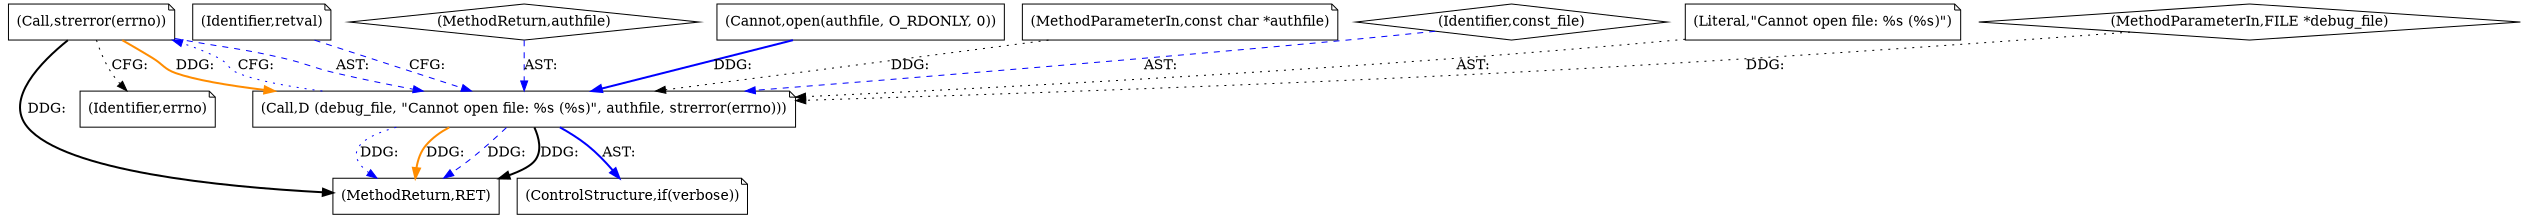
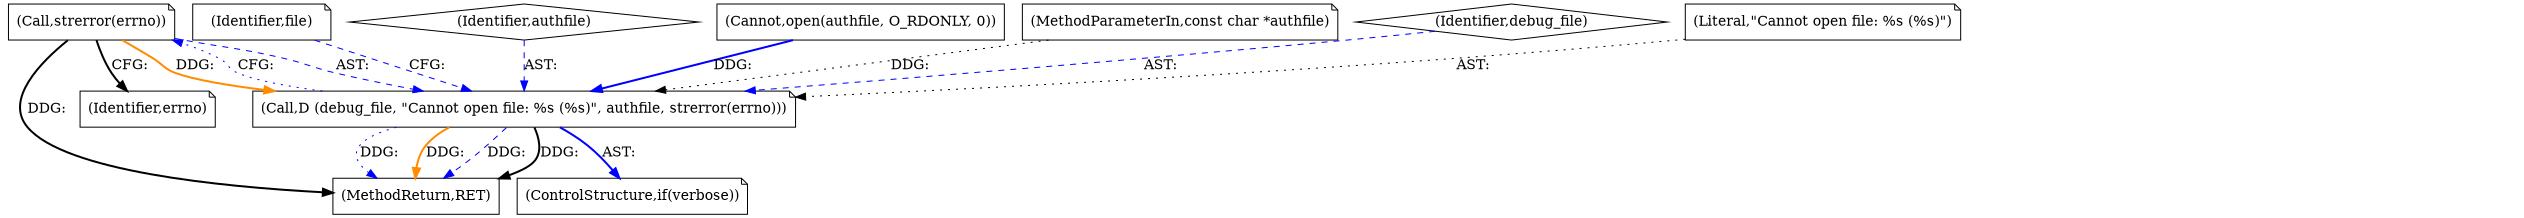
(262, 22) -> (262, 22)
(524, 22) -> (524, 22)
(1512, 22) -> (1512, 22)
(2250, 22) -> none
(106, 63) -> (106, 63)
